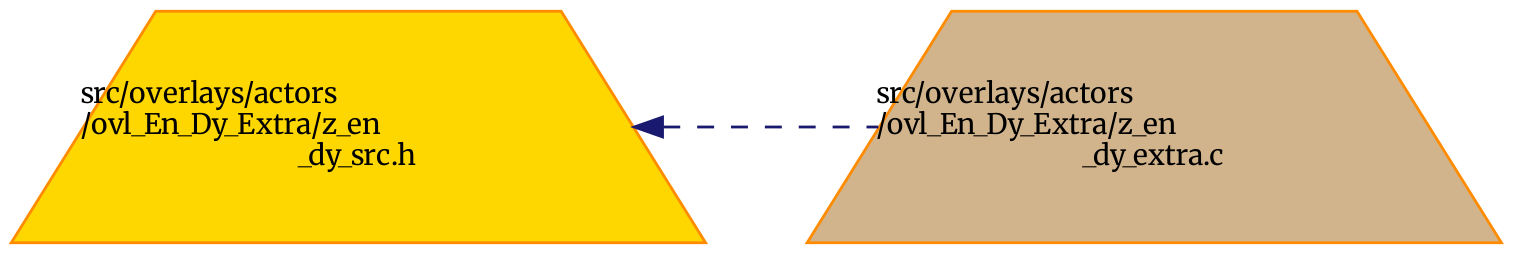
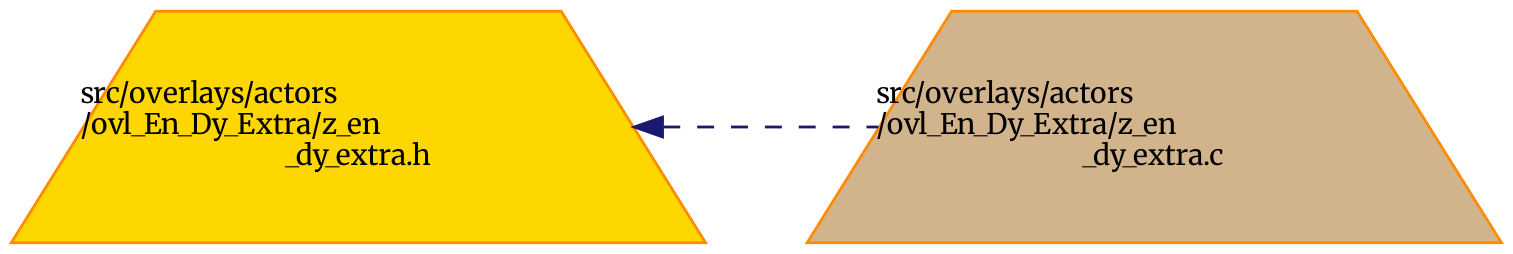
(358, 127) -> (358, 127)
